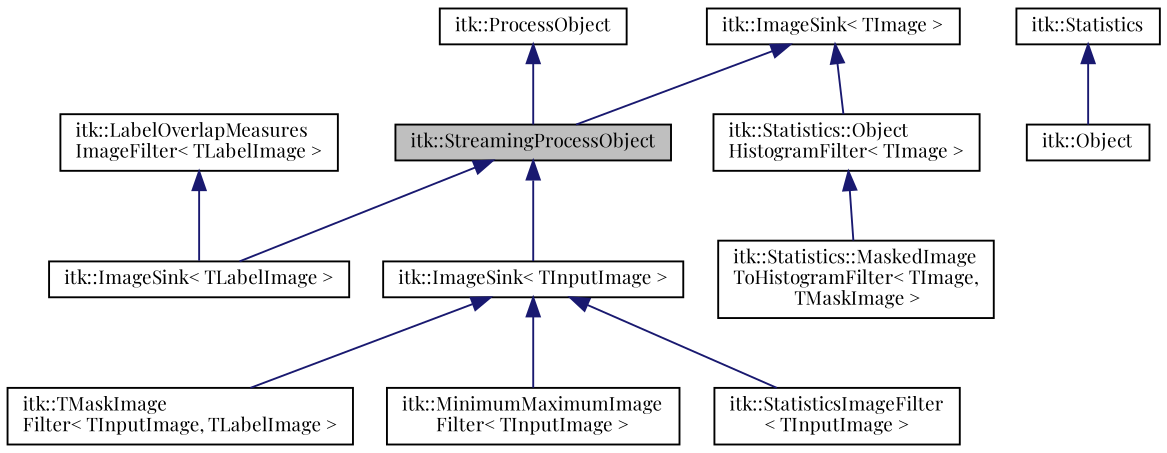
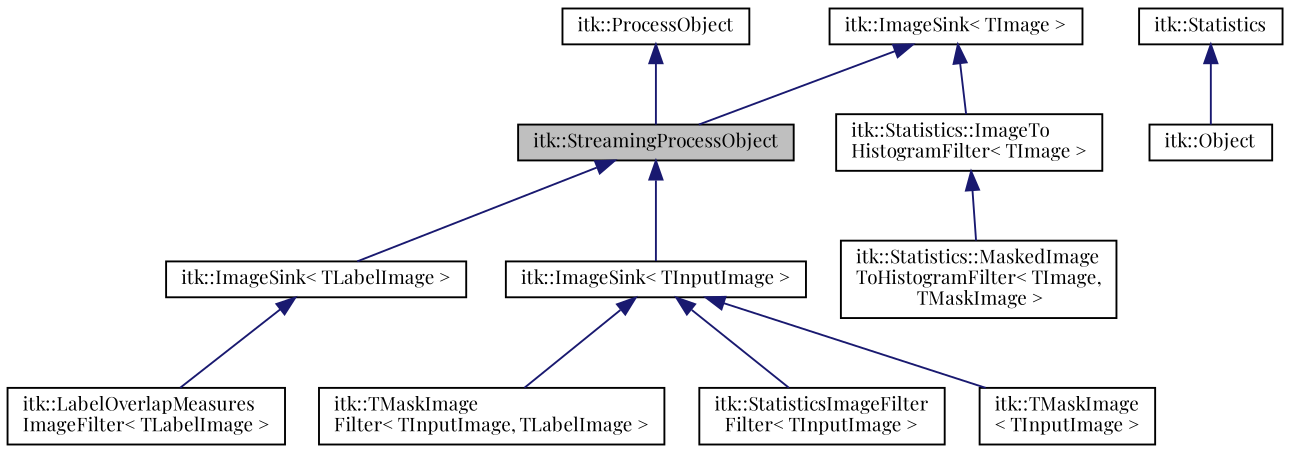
(847, 143) -> (969, 143)
(199, 226) -> (230, 349)
(533, 416) -> (822, 416)
(837, 416) -> (1067, 416)
